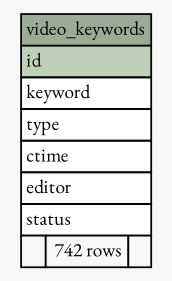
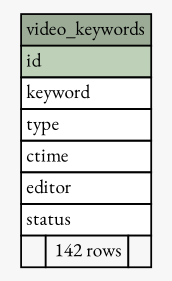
(89, 251) -> (89, 251)
